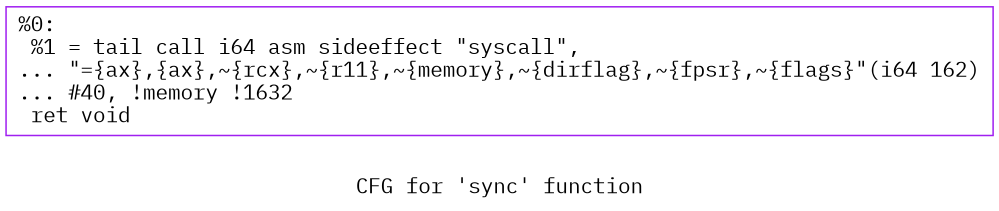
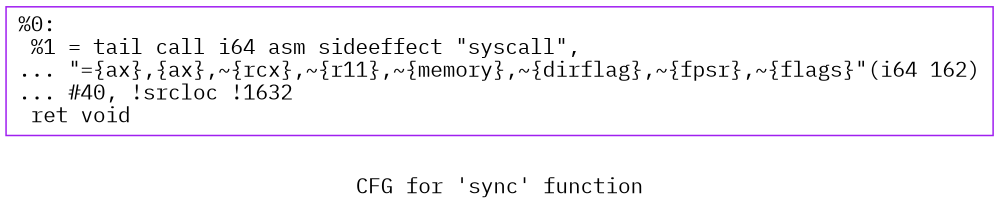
(156, 93) -> (156, 93)
